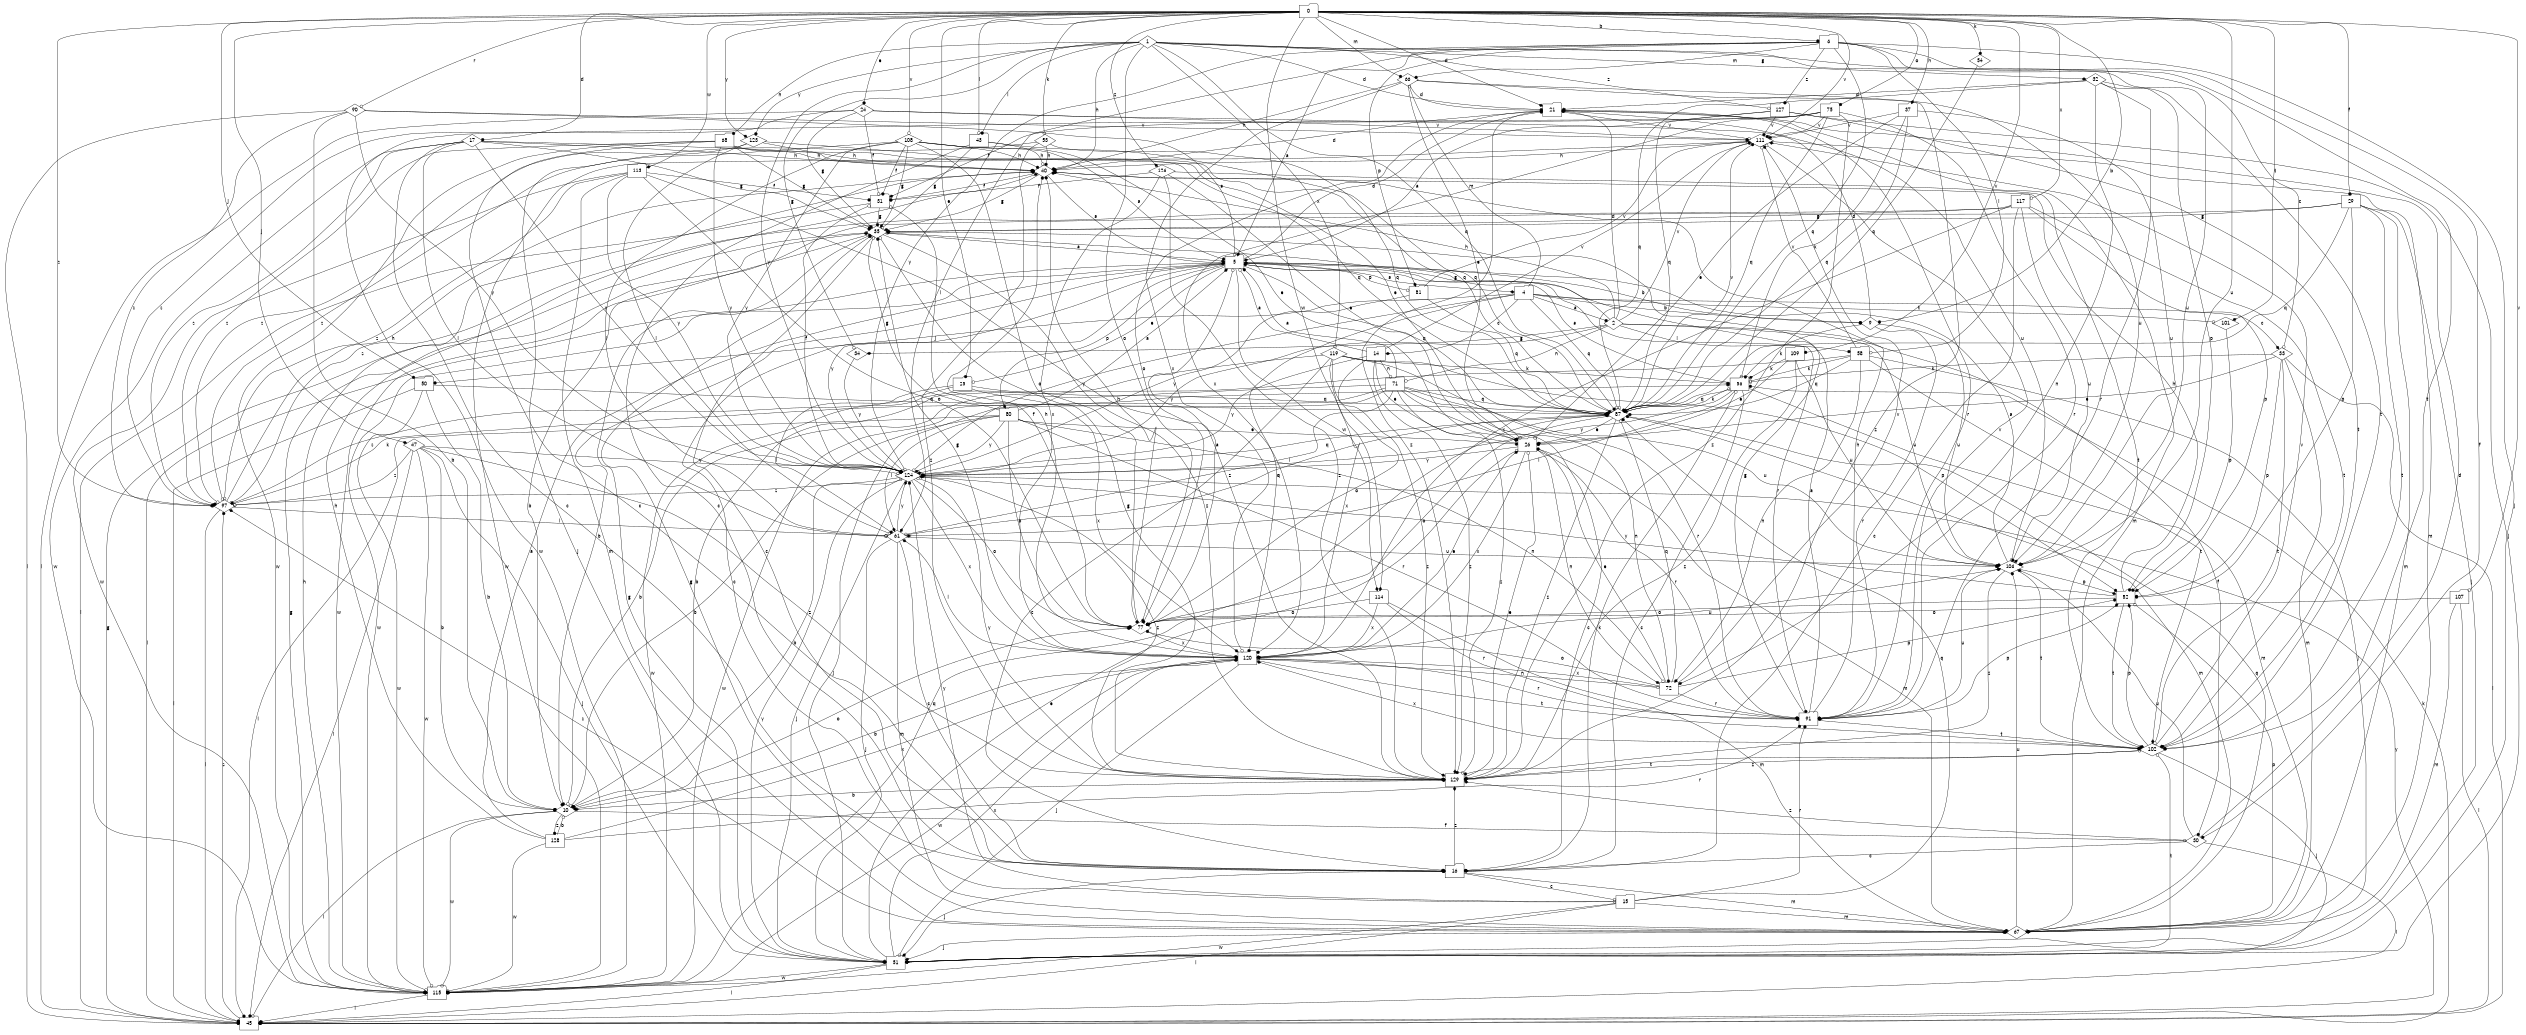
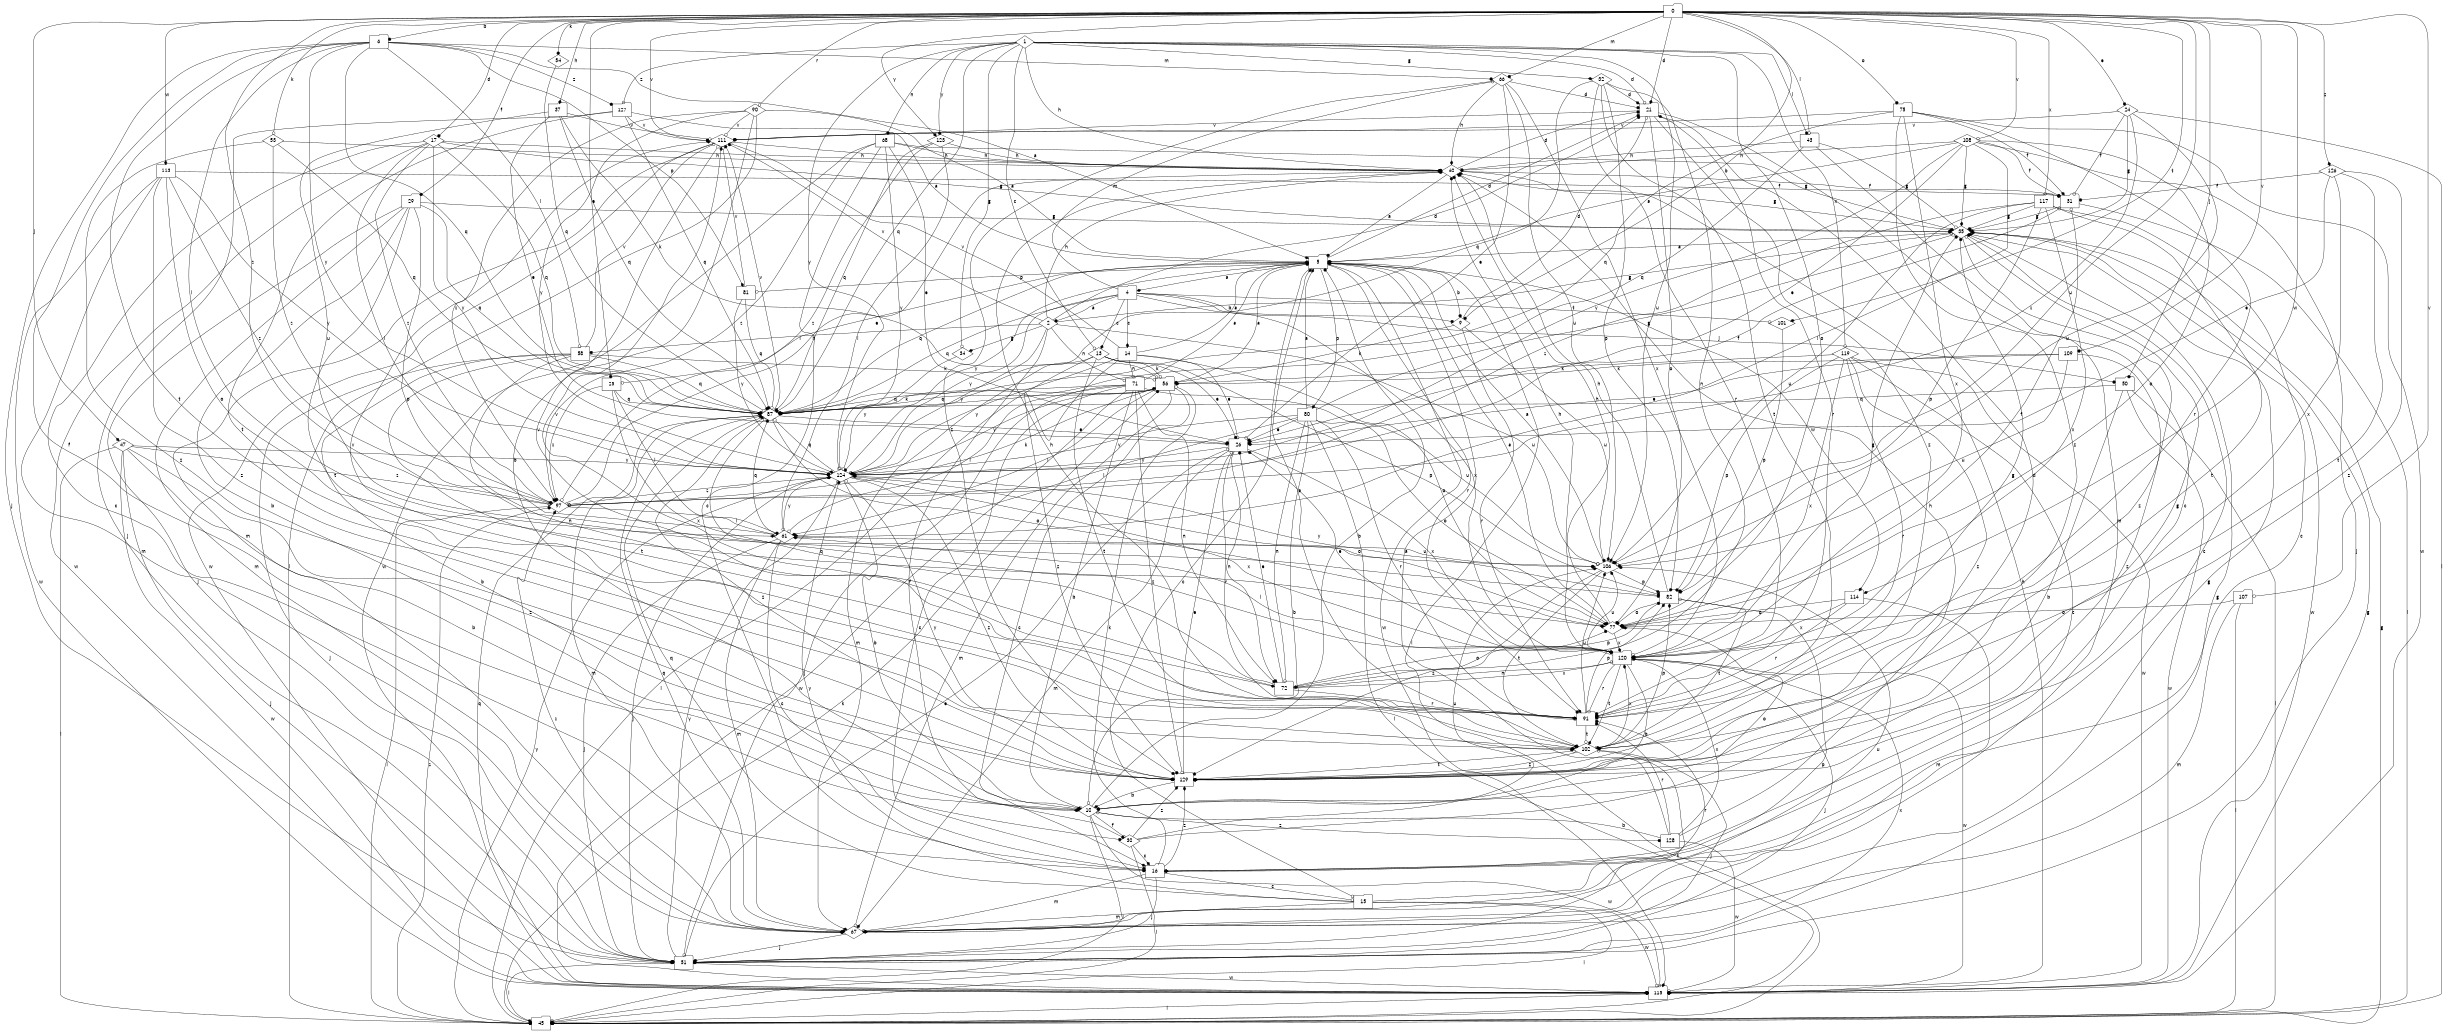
(2282, 354) -> (1099, 354)
(711, 386) -> (1324, 575)
